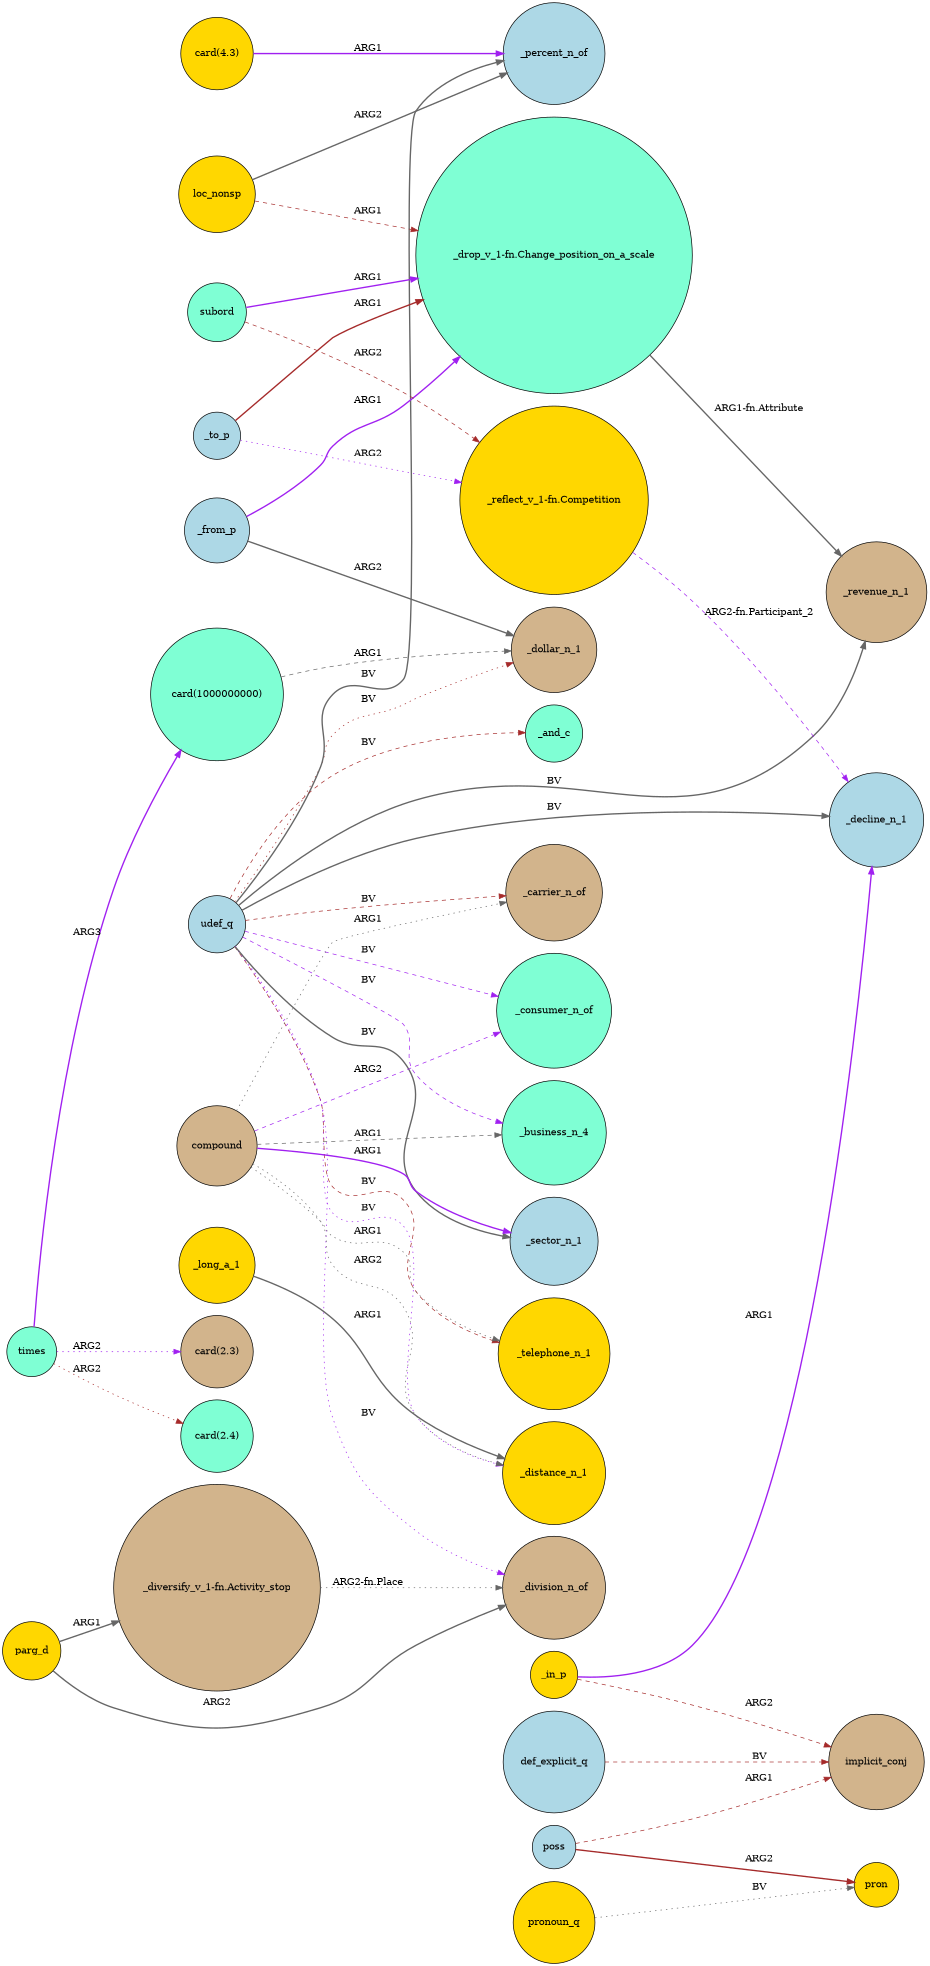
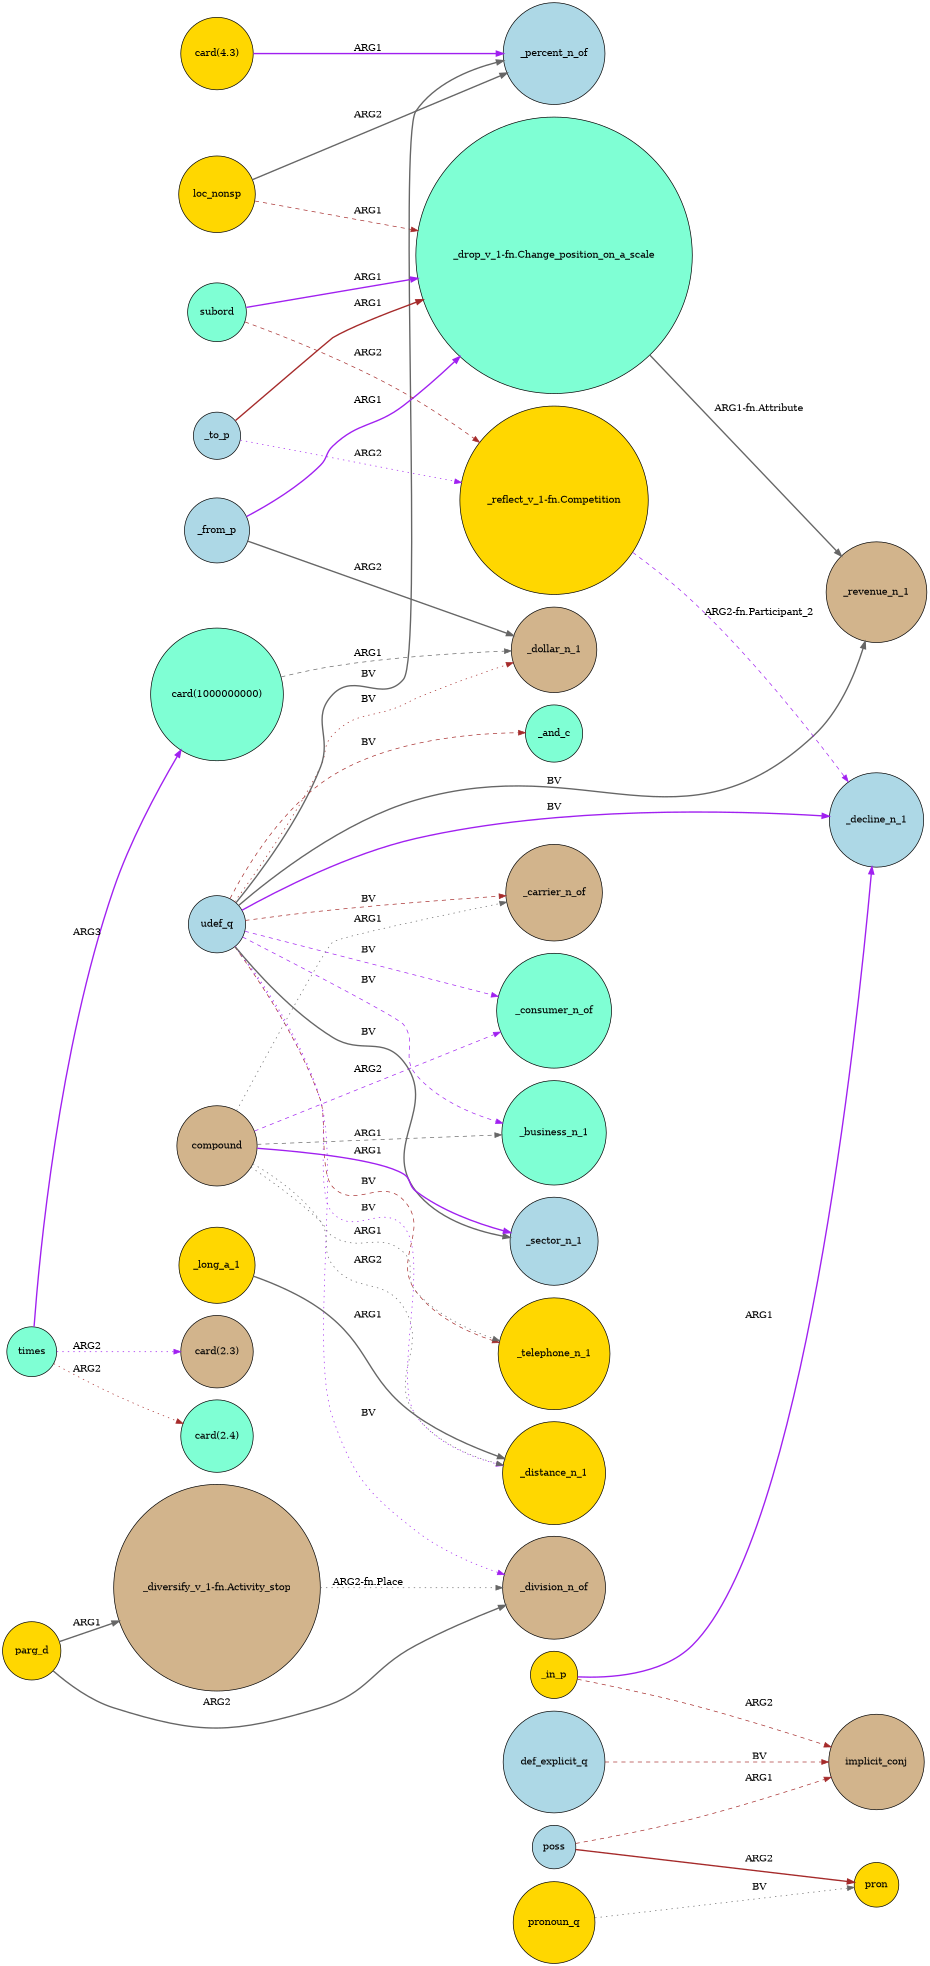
(524, 821) -> (524, 821)
(554, 1133) -> (554, 1133)
